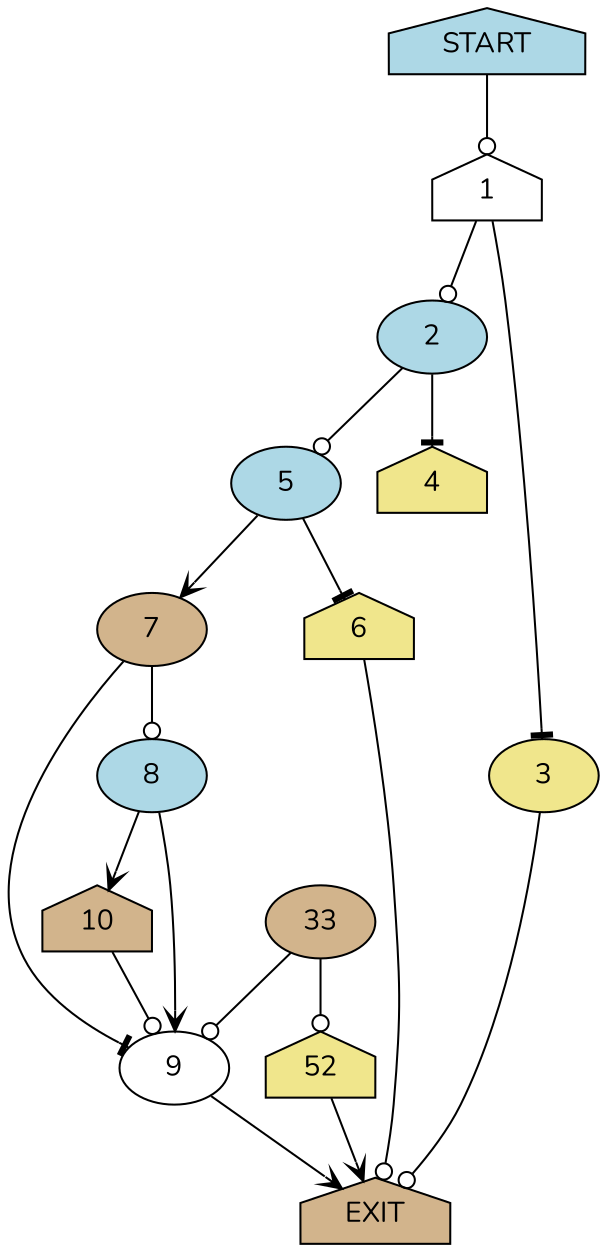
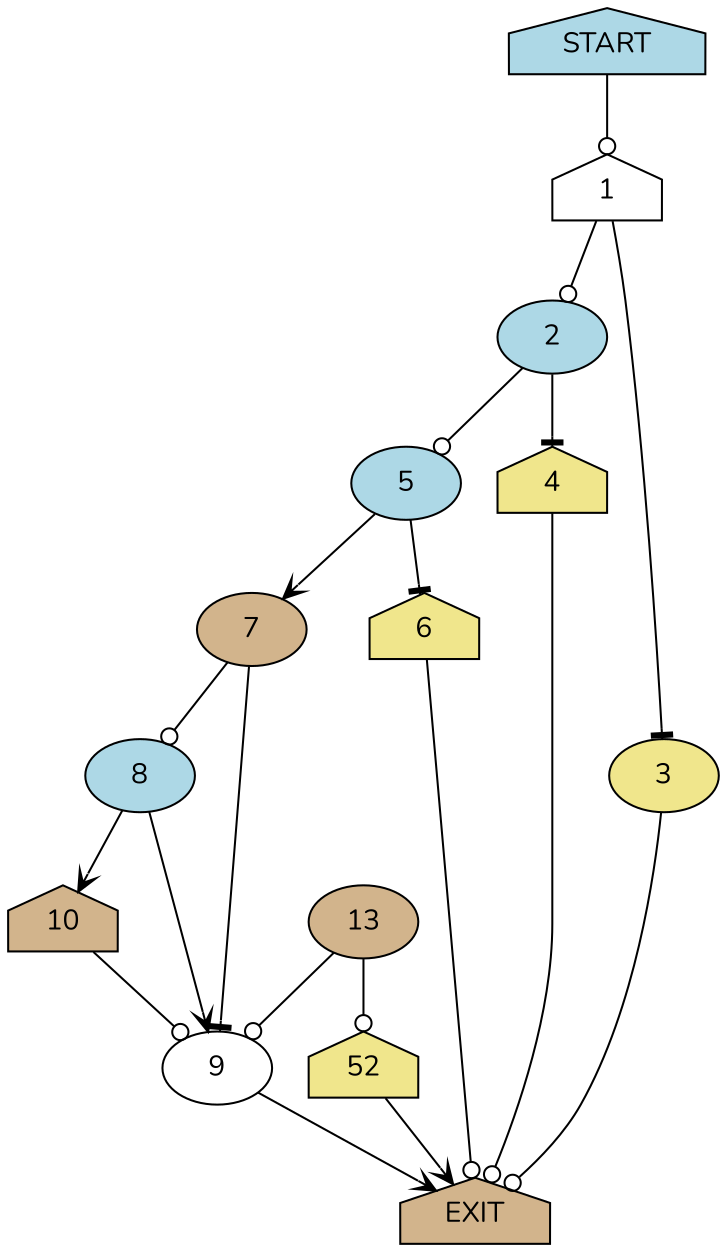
none -> (552, 844)
(321, 922) -> (363, 922)
